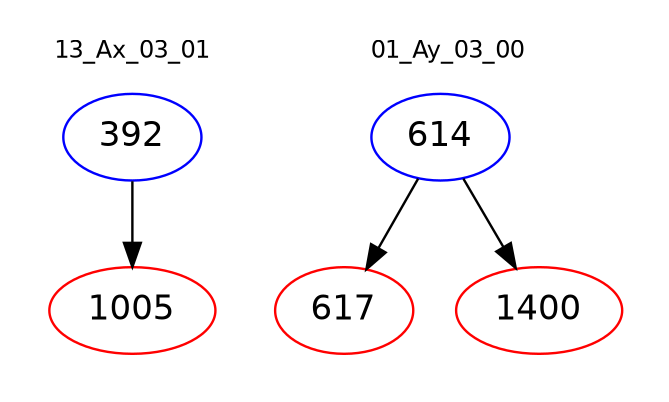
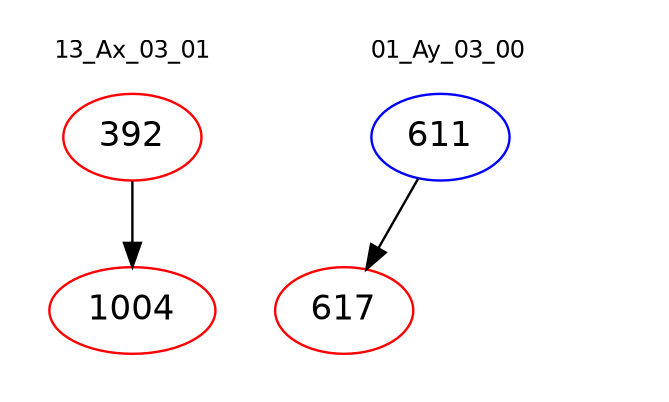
(132, 137) -> (132, 137)
(440, 137) -> (440, 137)
(132, 310) -> (132, 310)
(539, 310) -> none
